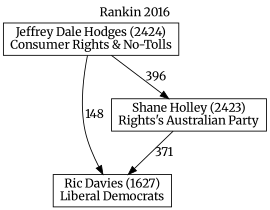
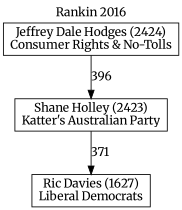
(83, 112) -> none
(189, 115) -> (91, 115)
